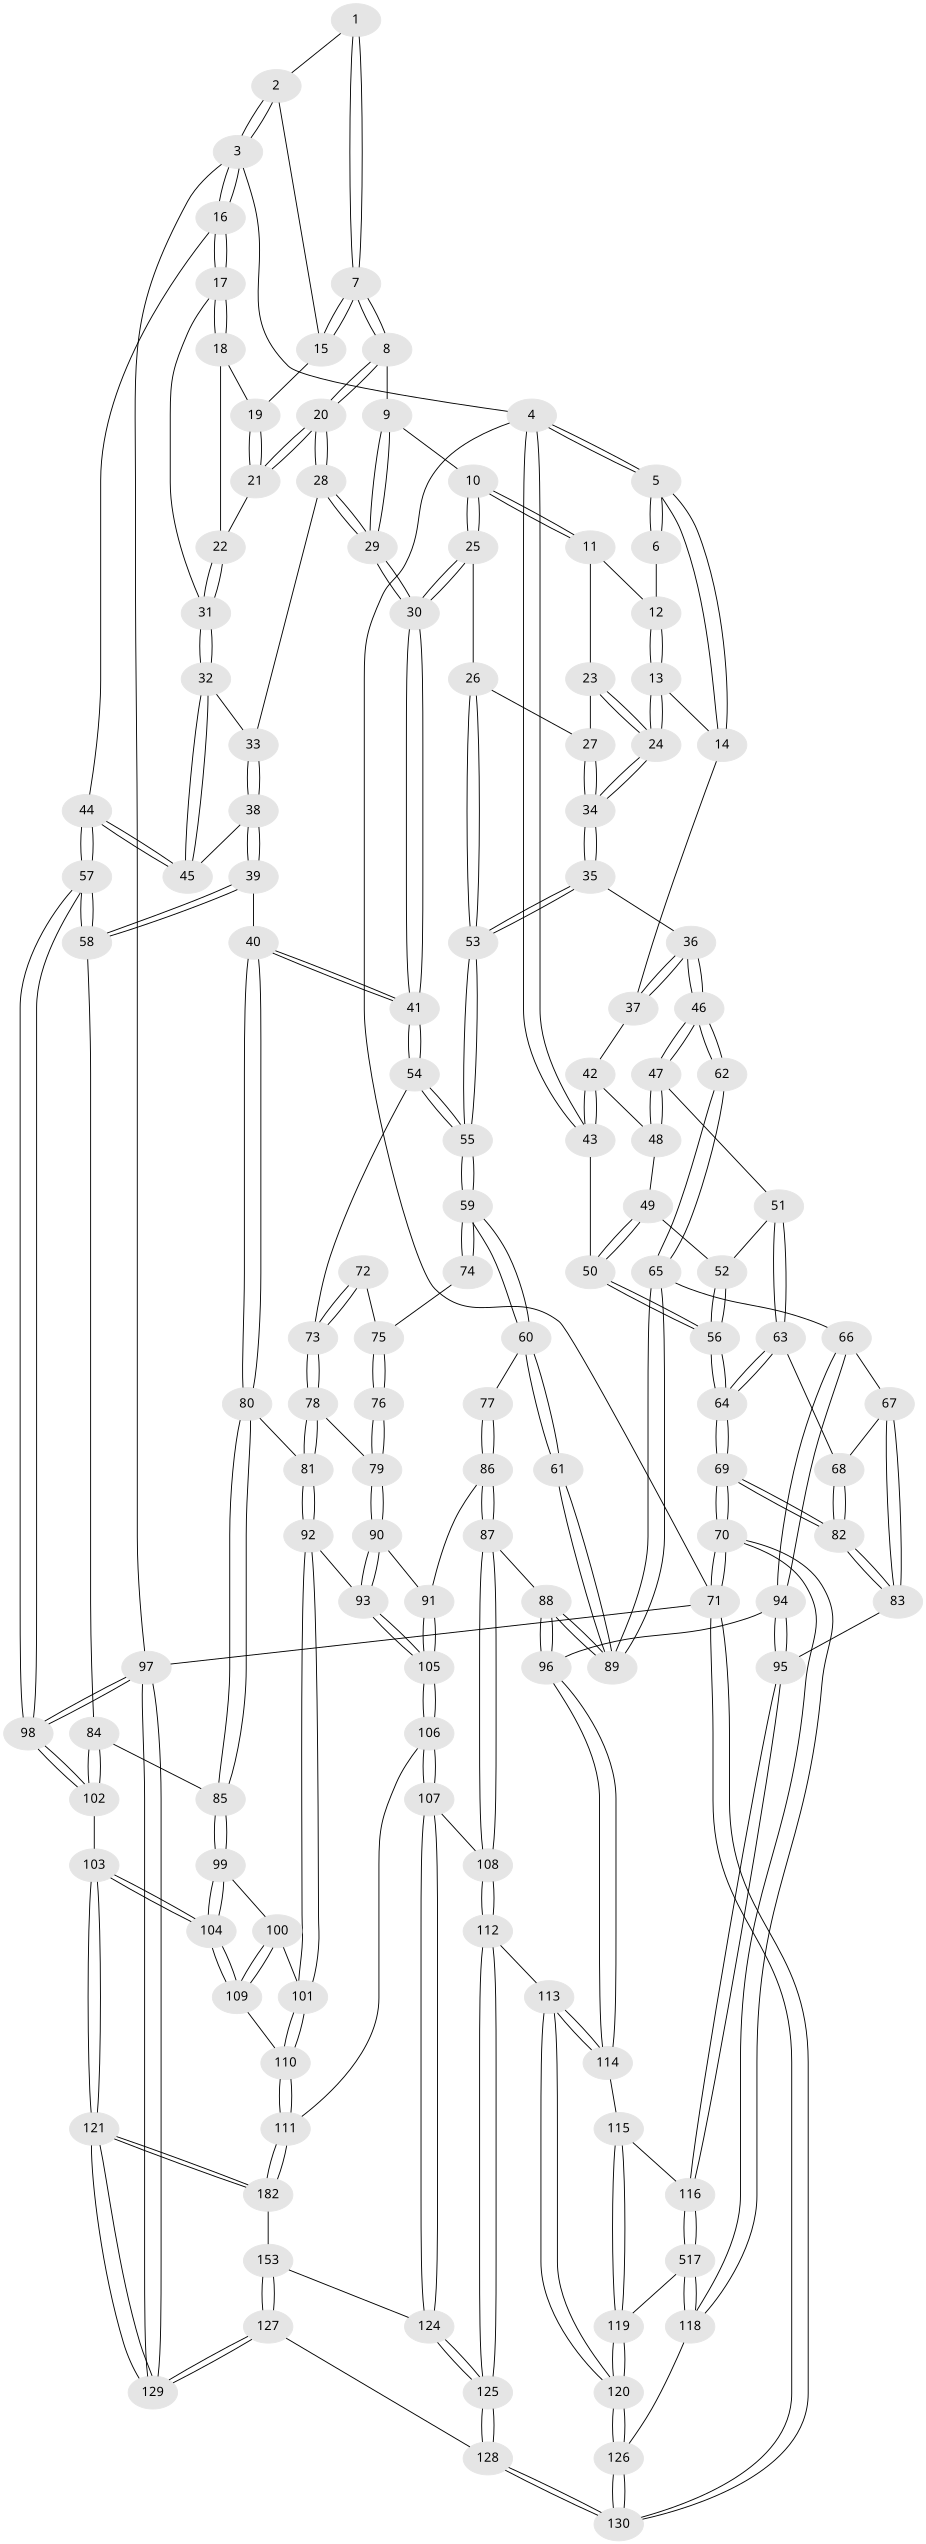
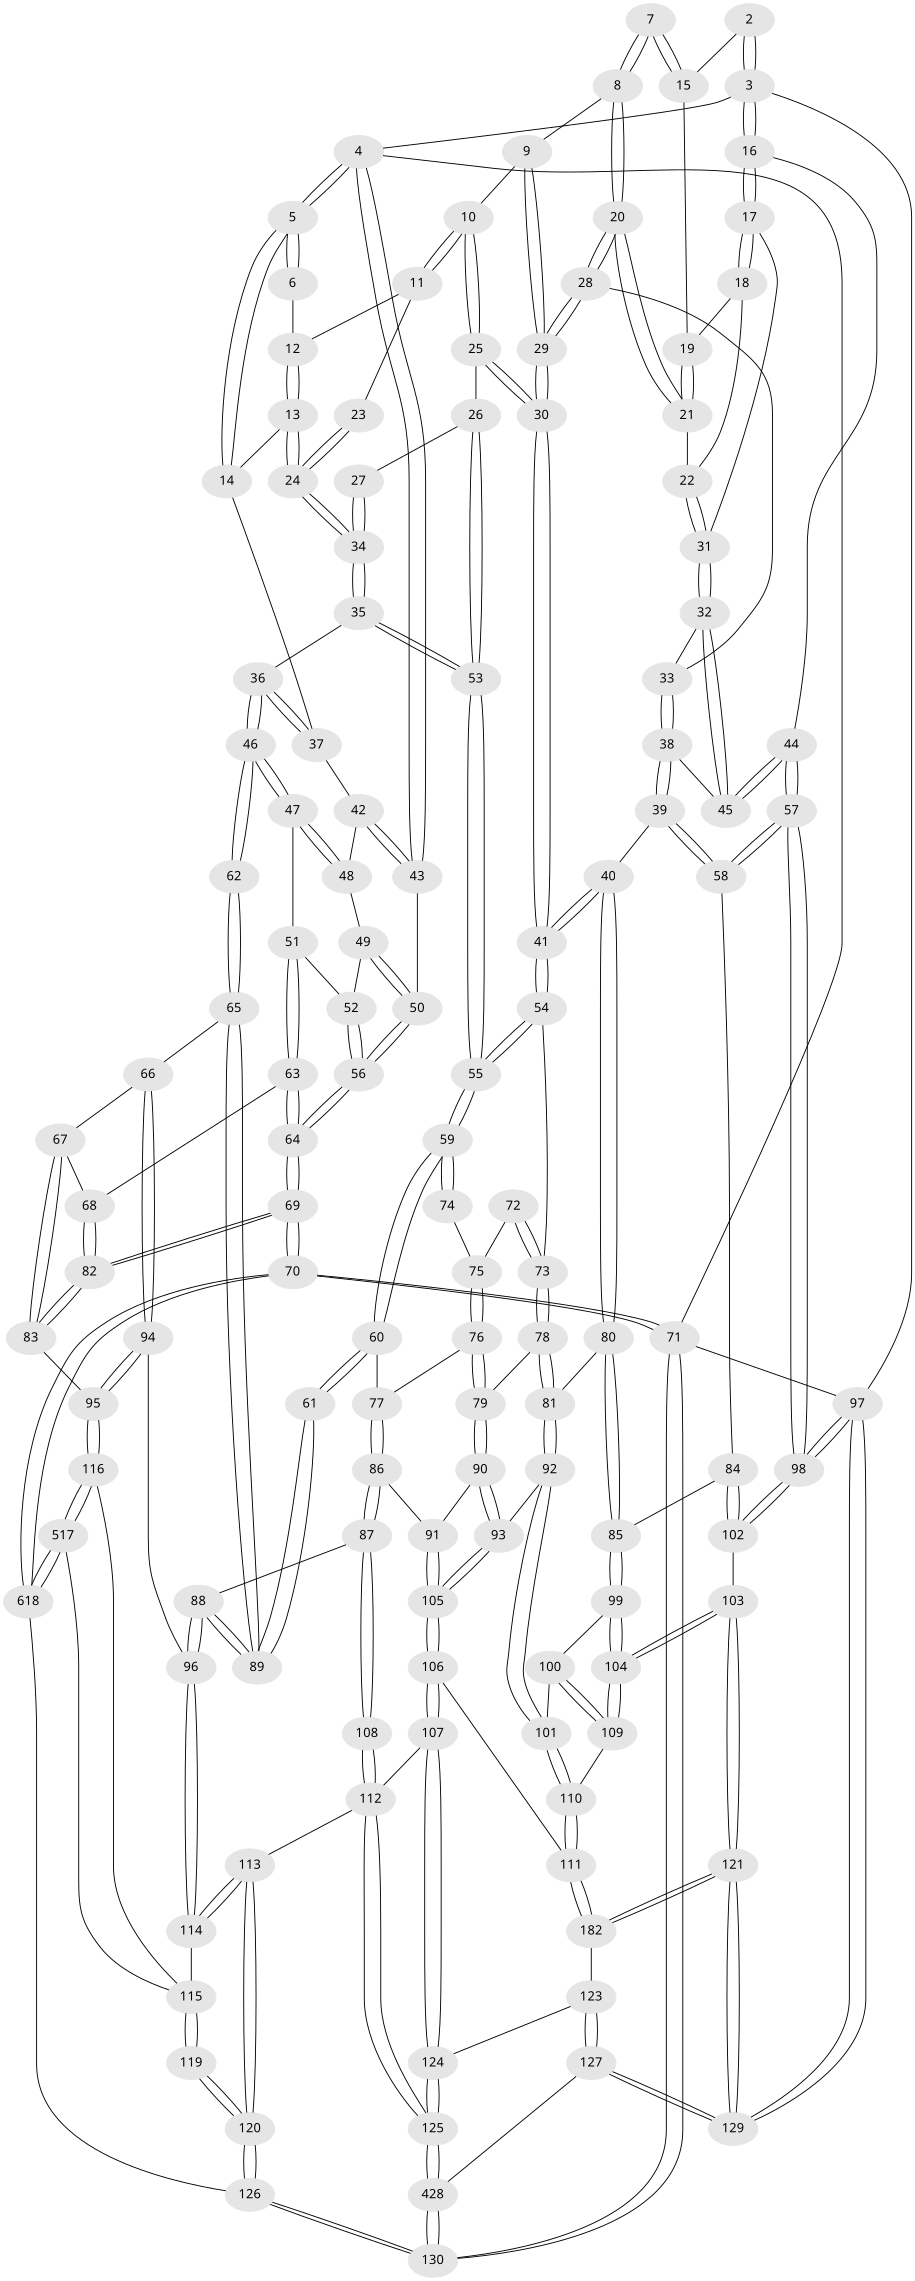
(356, 20) -> none
(590, 712) -> none
none -> (427, 1371)
(459, 1832) -> (402, 1766)
(268, 2261) -> (591, 1997)
(654, 2294) -> (79, 1793)
(690, 2327) -> (28, 1602)
(488, 2458) -> (433, 2195)
